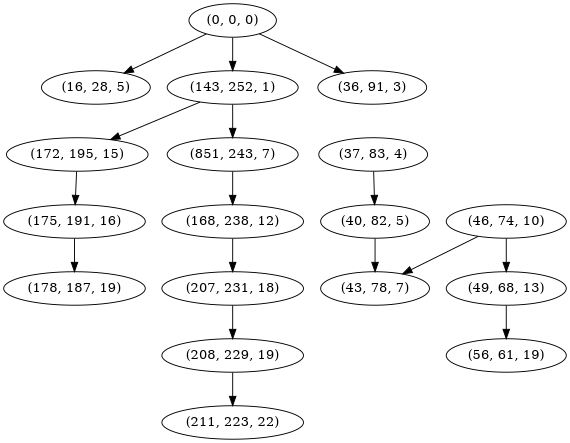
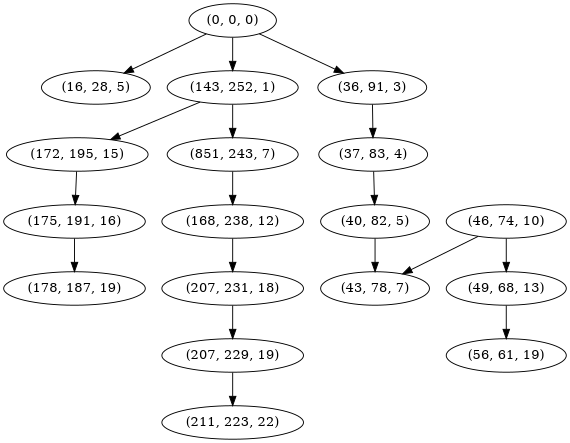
none -> (373, 116)
(233, 355) -> (233, 355)
